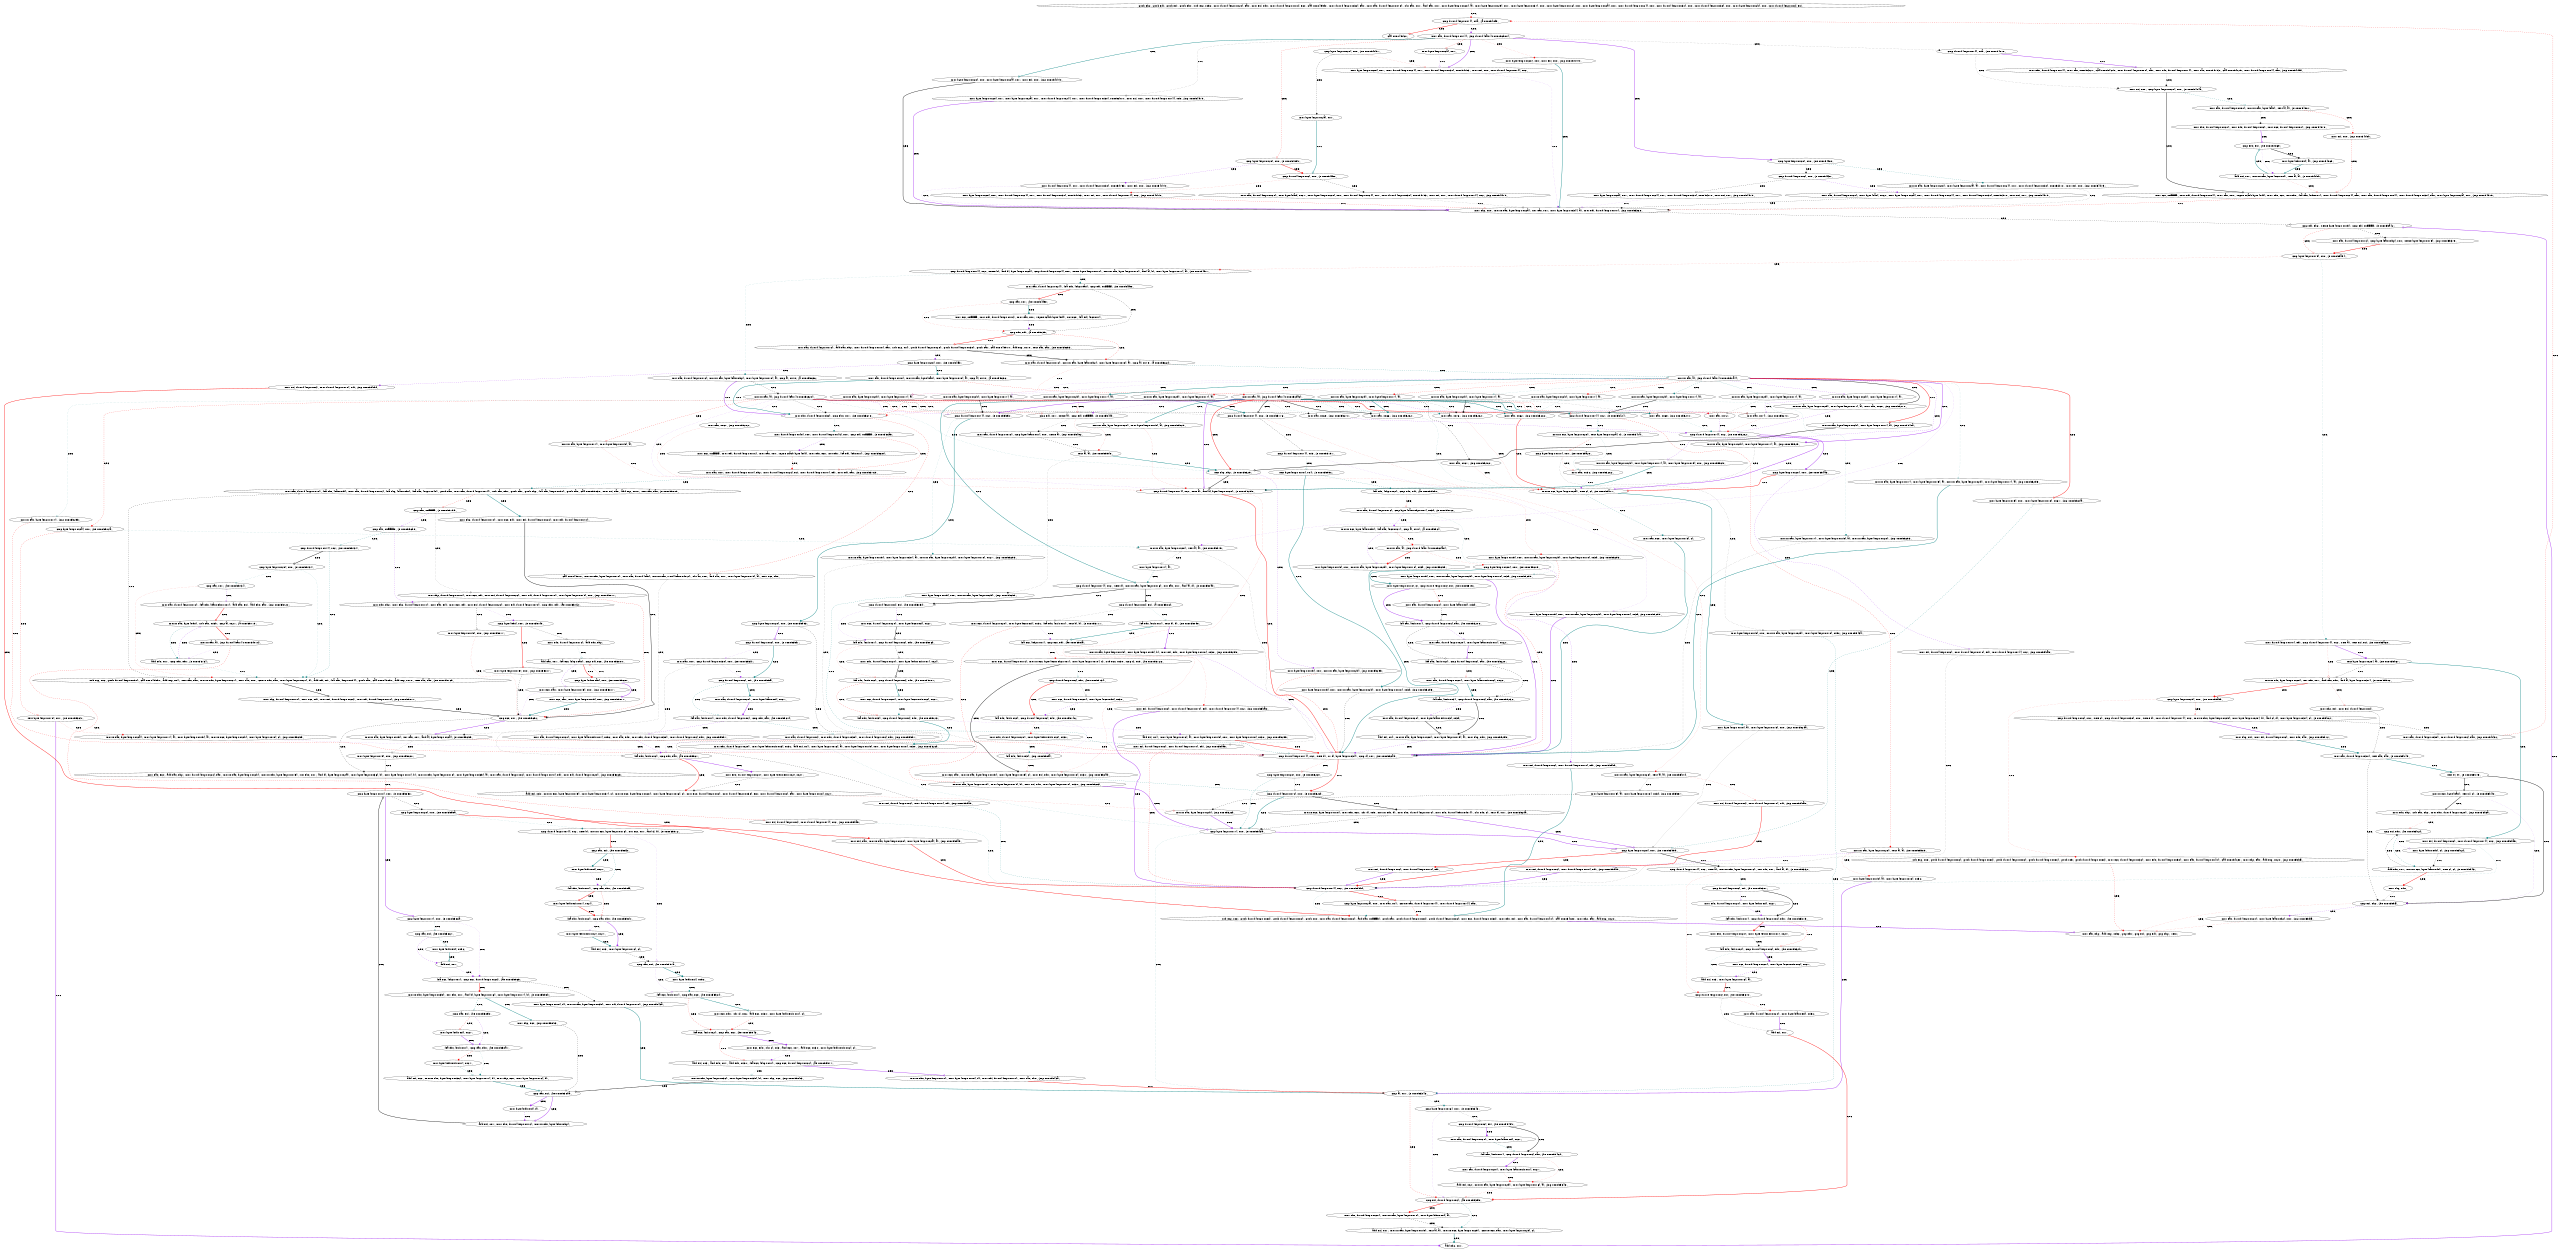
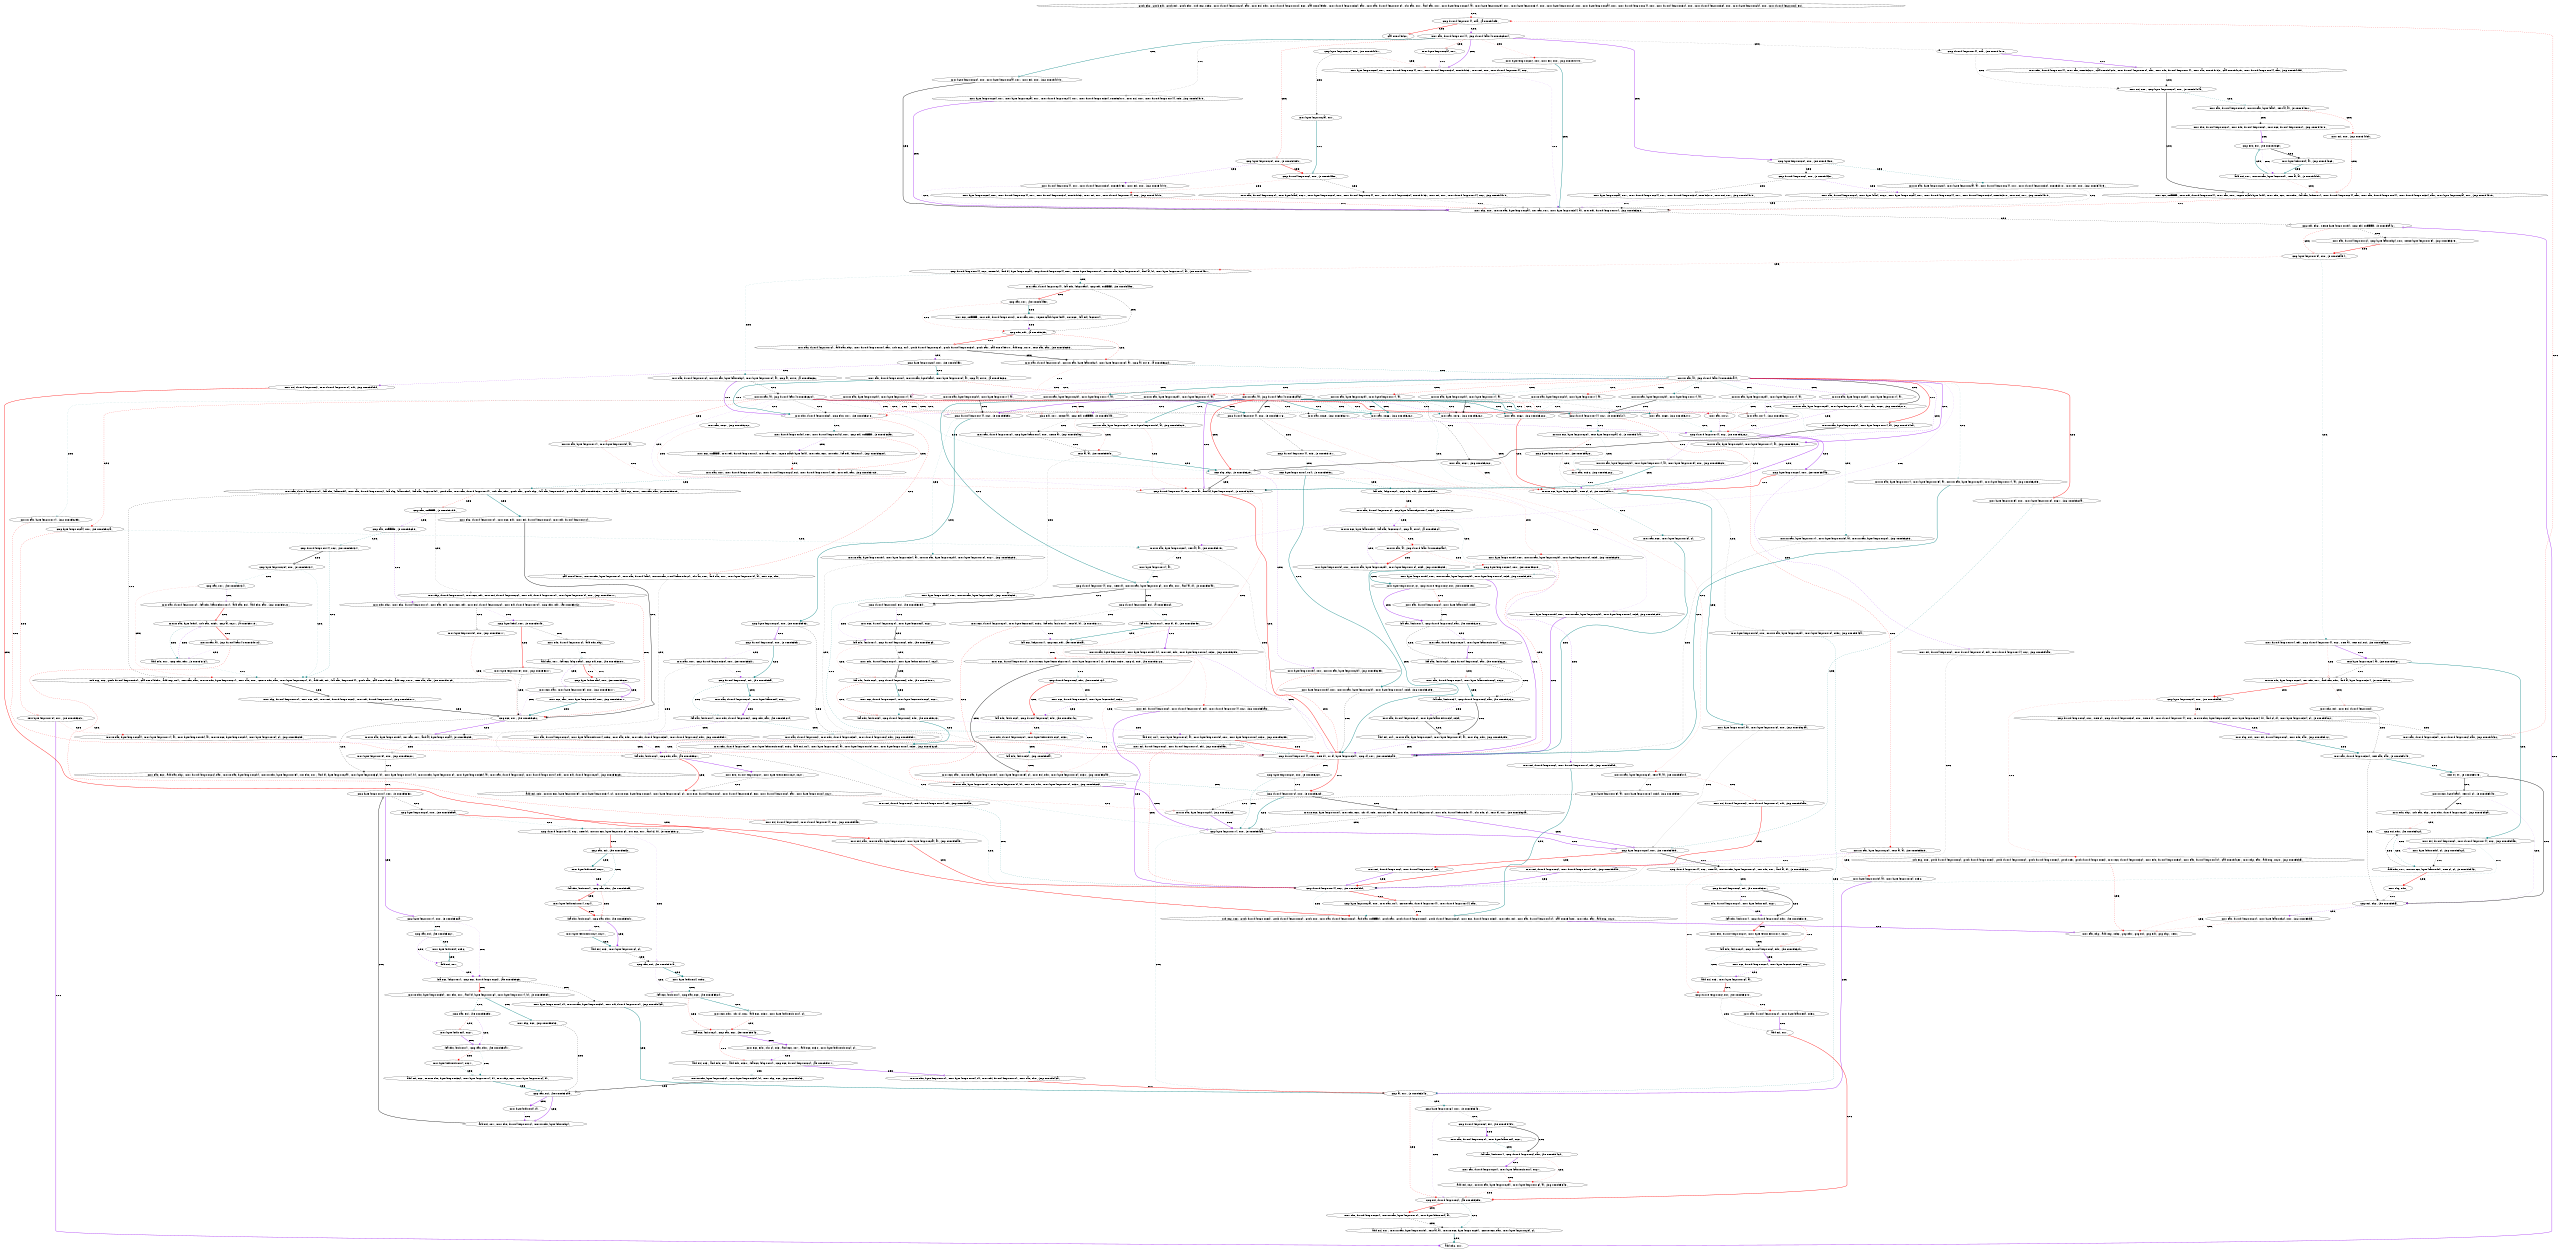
(1325, 411) -> (1325, 411)
